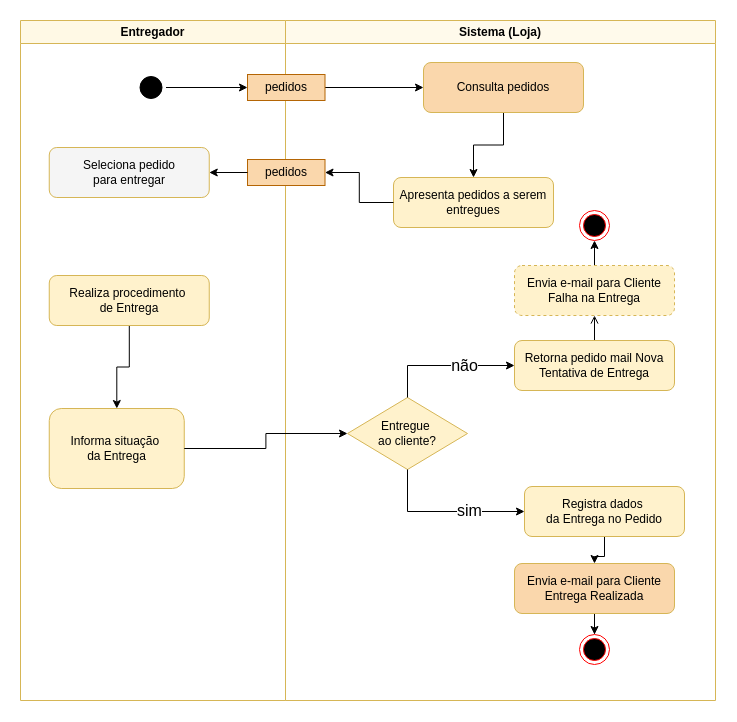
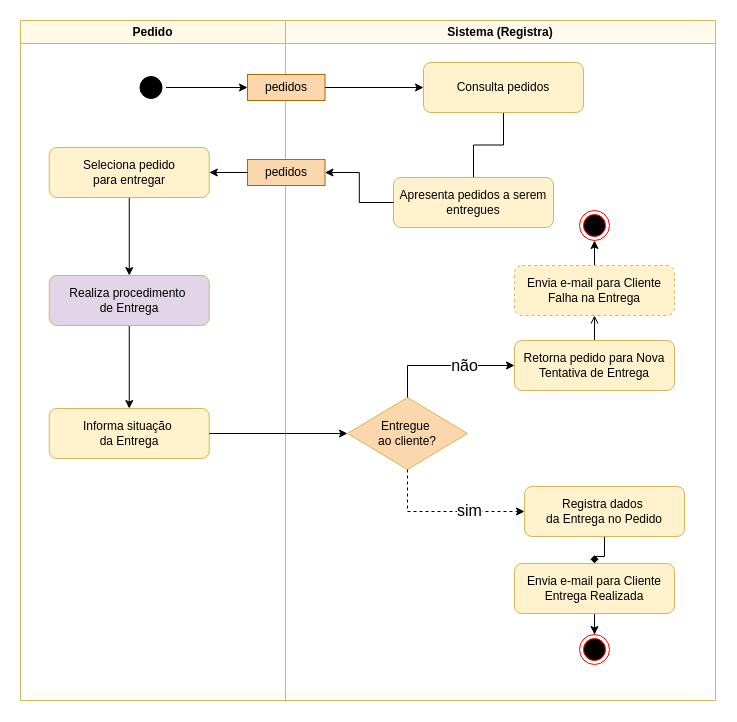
(153, 33) -> (153, 33)
(501, 33) -> (501, 33)
(504, 88) -> (504, 88)
(474, 169) -> (474, 171)
(129, 173) -> (129, 173)
none -> (129, 233)
(129, 301) -> (129, 301)
(595, 366) -> (595, 366)
(408, 434) -> (408, 434)
(117, 449) -> (129, 434)
(411, 512) -> (411, 512)
(597, 557) -> (597, 557)
(595, 589) -> (595, 589)
